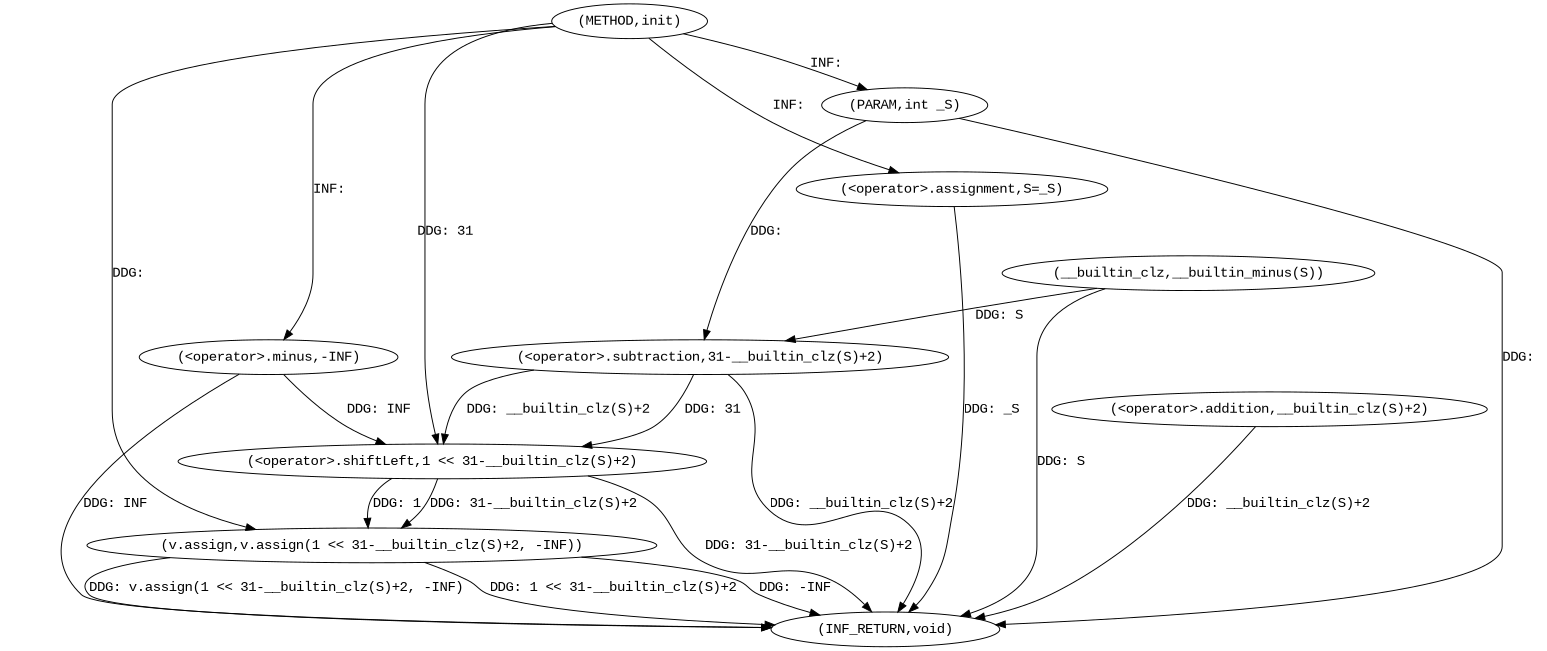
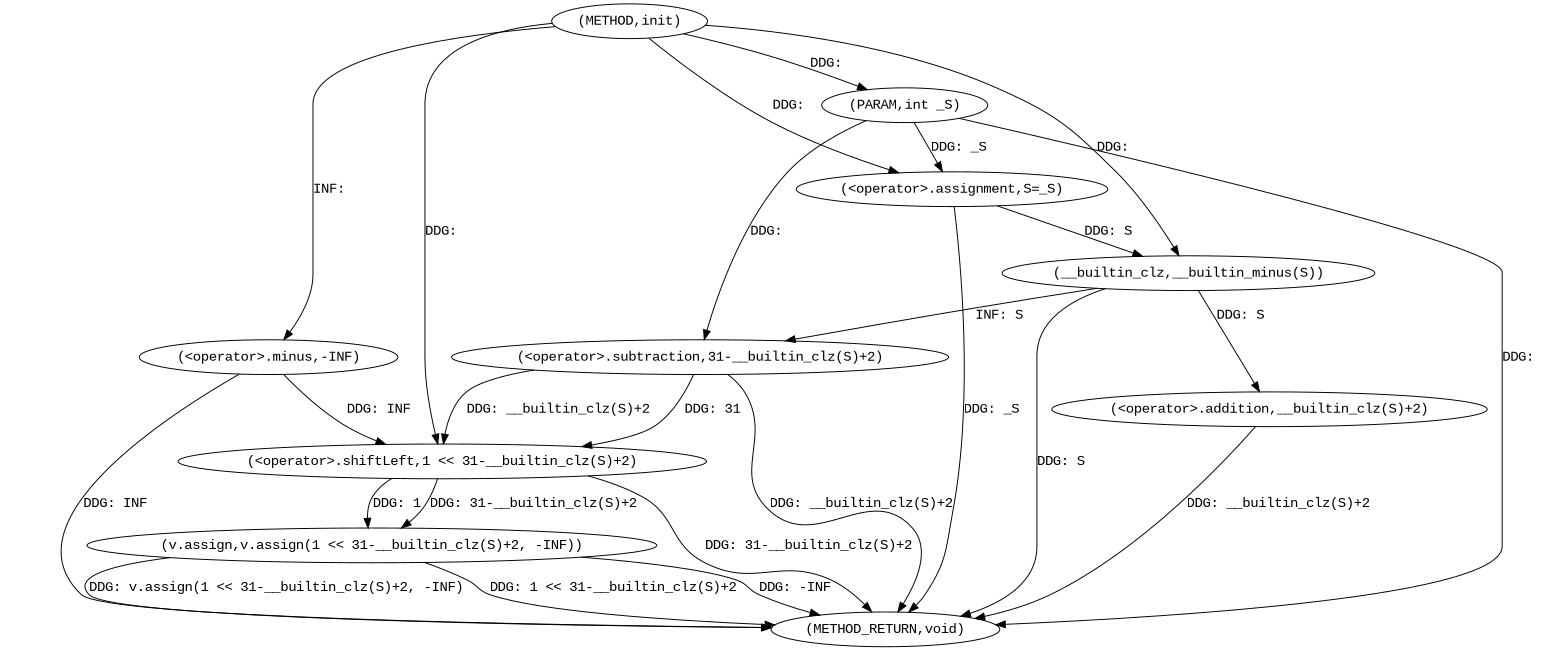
(830, 63) -> (830, 63)
(793, 105) -> (793, 105)
(112, 125) -> (970, 77)
none -> (926, 143)
none -> (1065, 230)
(445, 231) -> (445, 231)
(999, 315) -> (999, 315)
none -> (1226, 337)
(885, 629) -> (885, 629)
